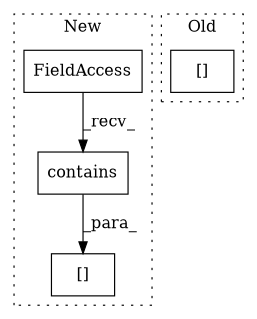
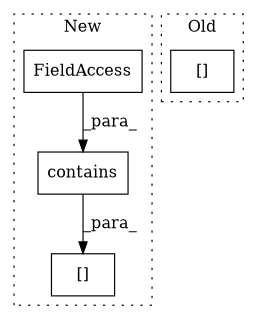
(109, 122) -> (110, 122)
